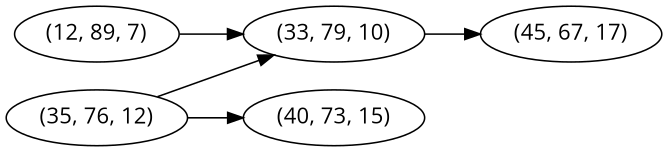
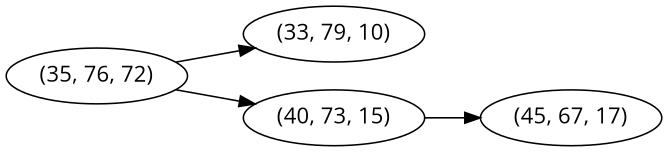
(97, 34) -> none
(445, 34) -> (445, 118)
(97, 118) -> (97, 76)
